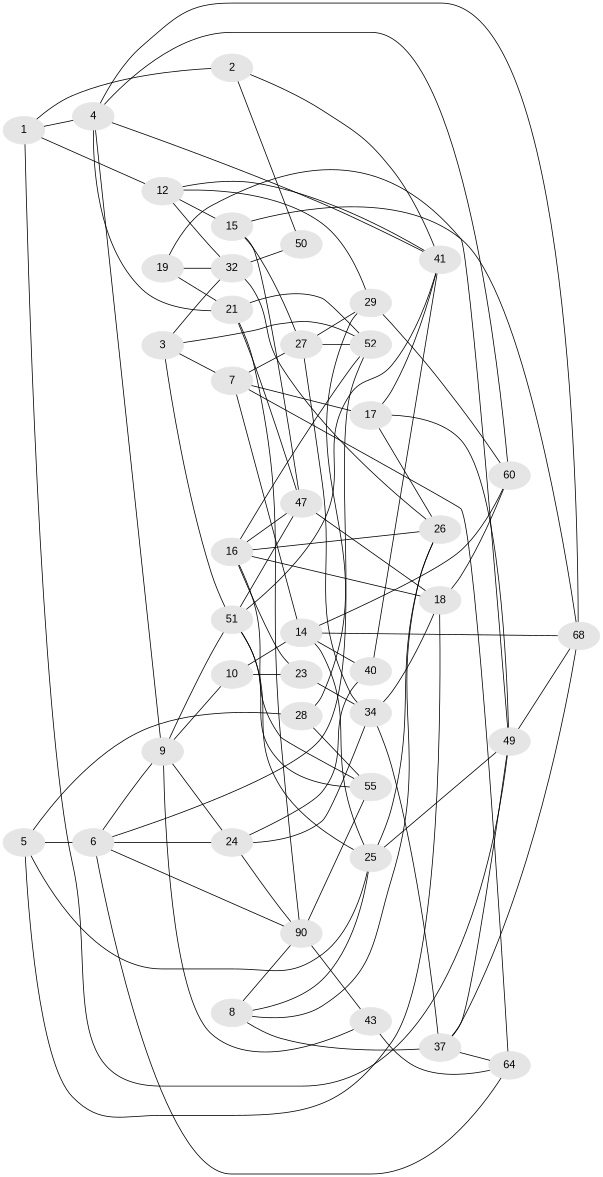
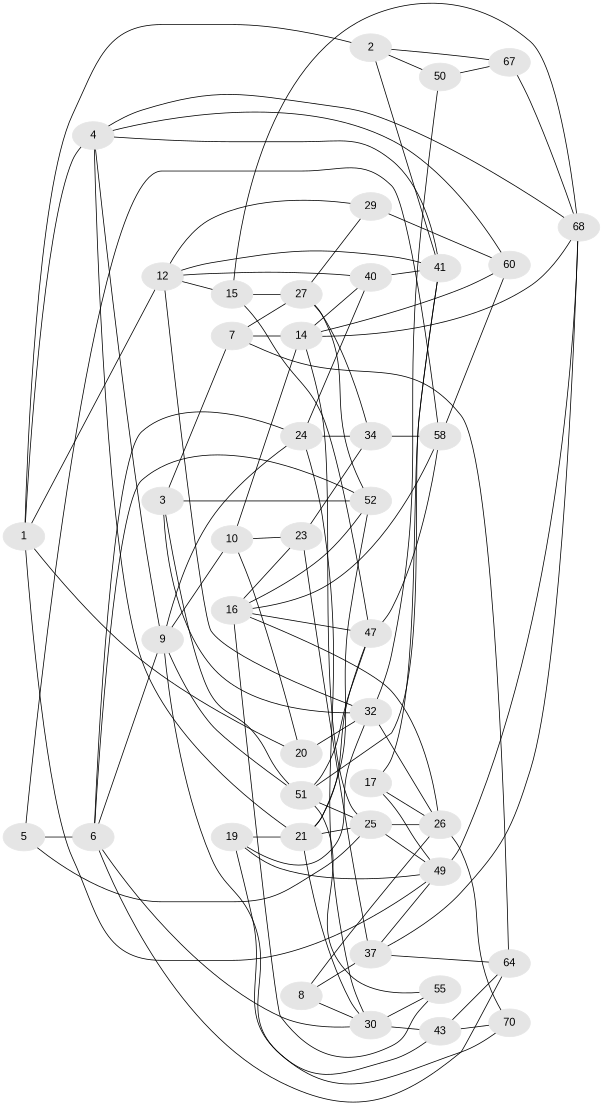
none -> (510, 62)
none -> (267, 272)
(296, 397) -> none
(440, 600) -> (440, 436)
(301, 716) -> none
none -> (301, 754)
(416, 878) -> (325, 687)
(301, 933) -> (371, 1025)
(336, 963) -> (336, 831)
none -> (510, 1023)
